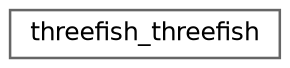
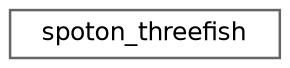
(145, 34) -> (145, 34)
